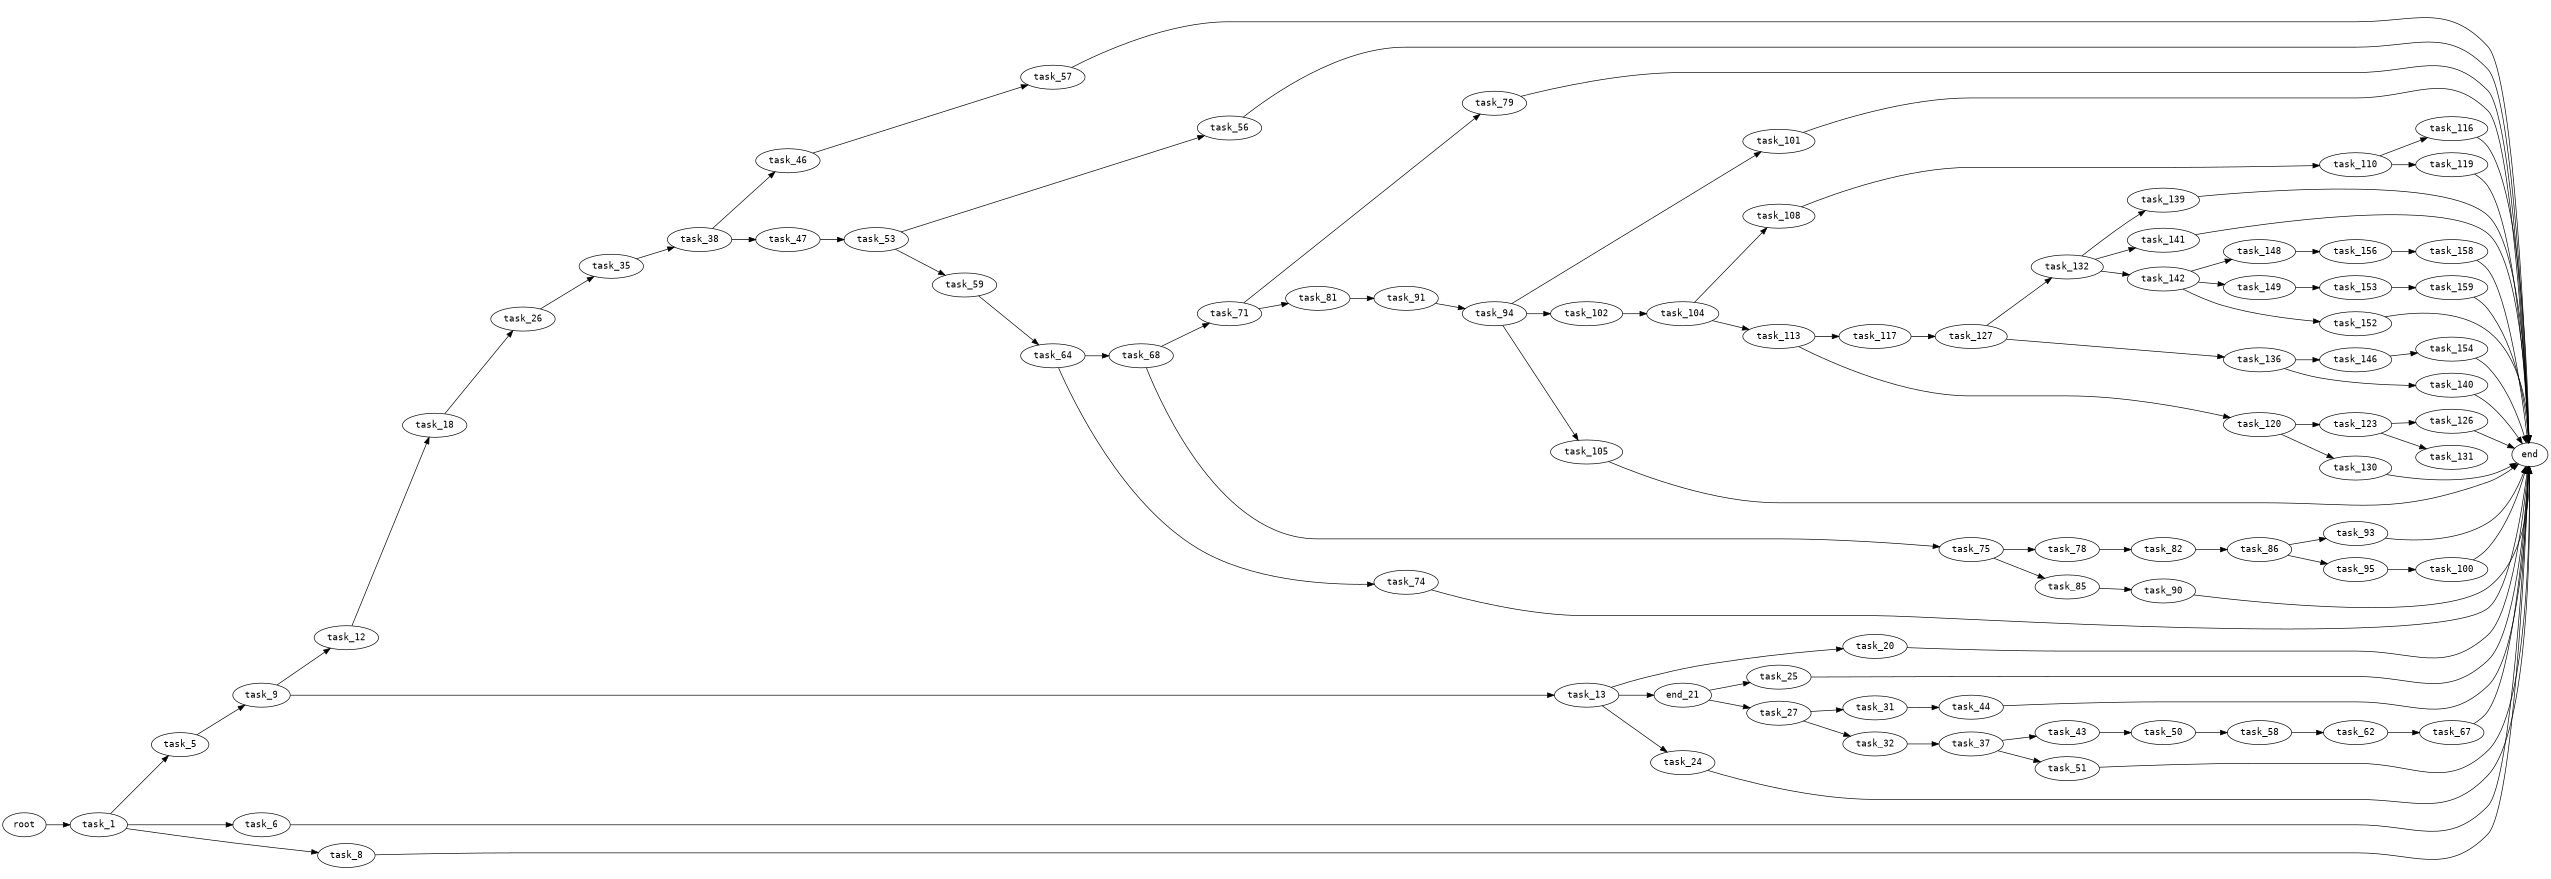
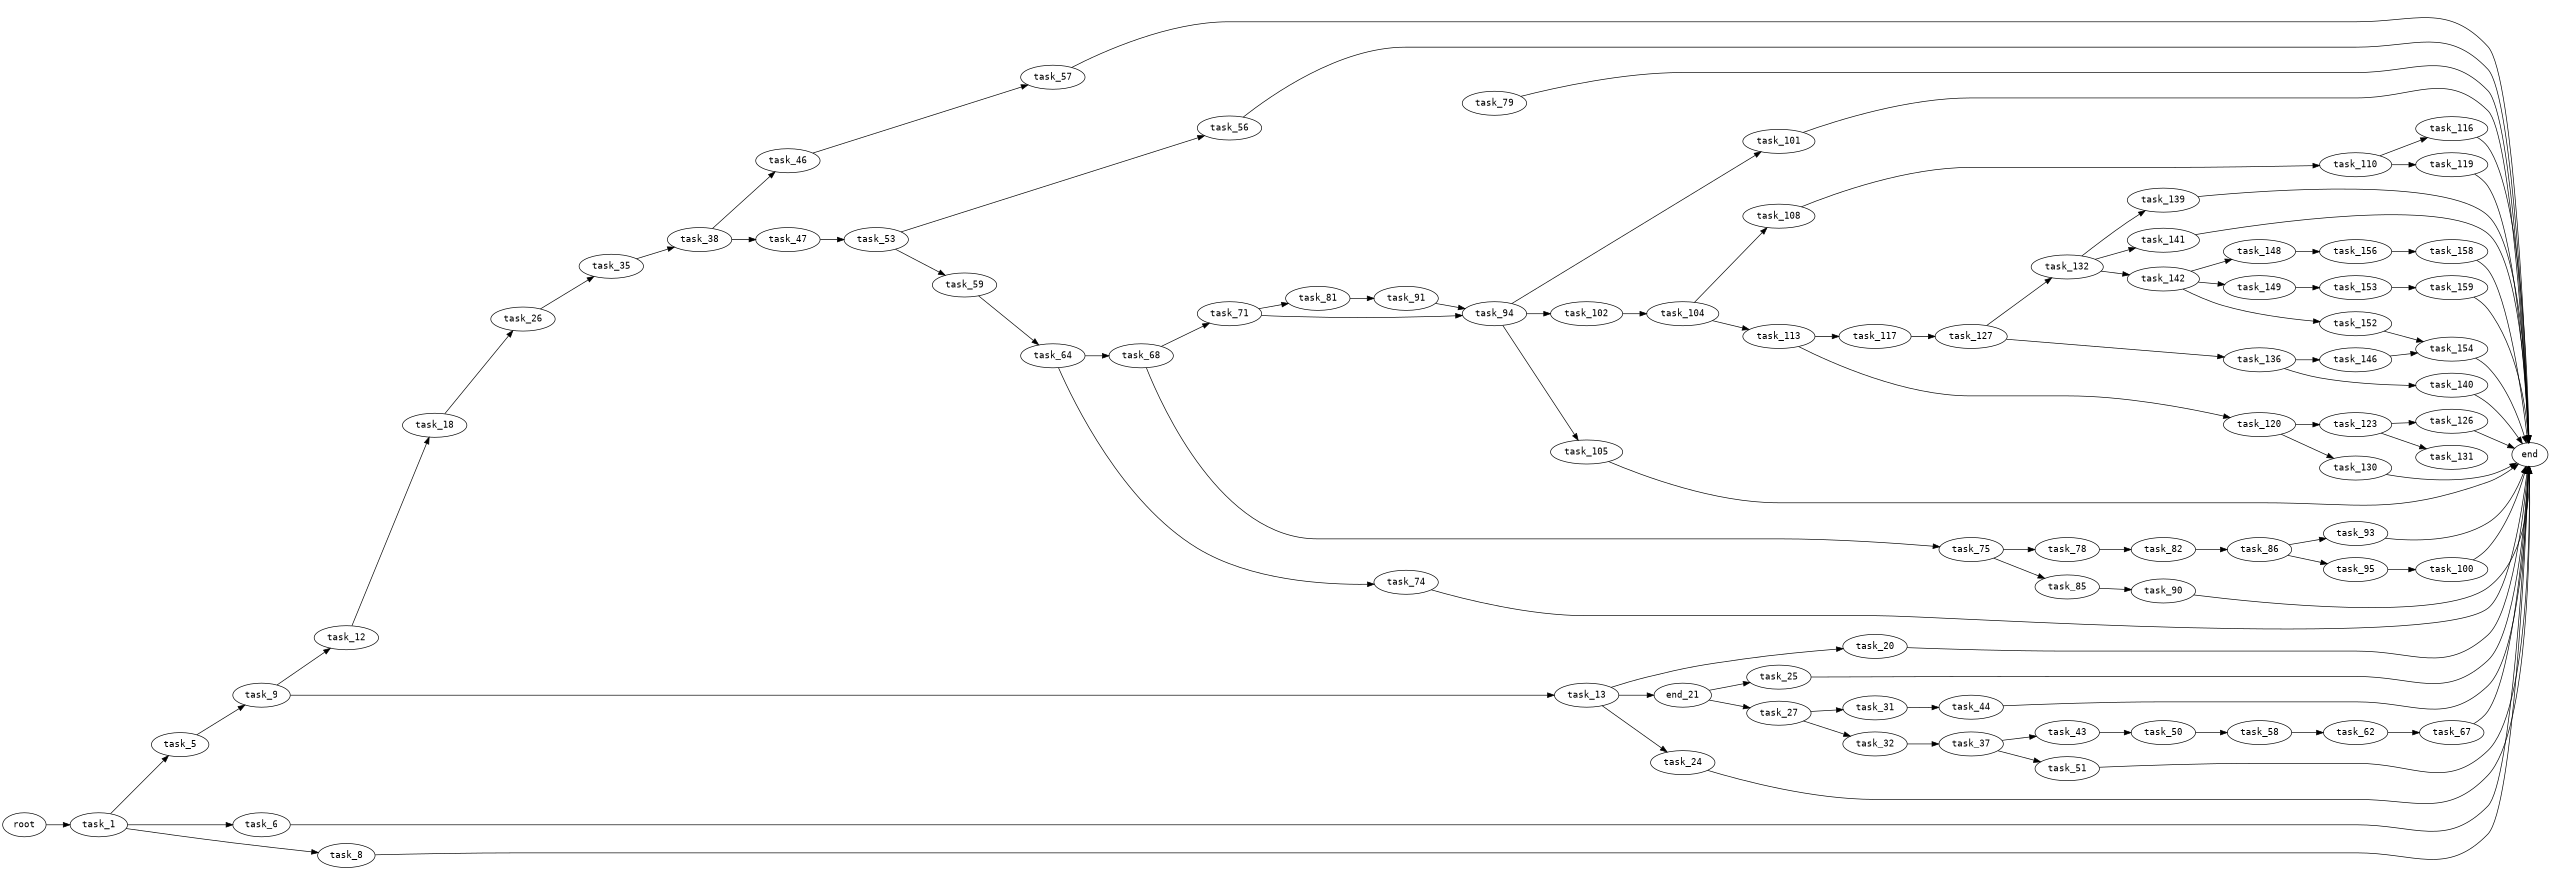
(1359, 211) -> (1359, 318)
(2491, 334) -> (2401, 336)
